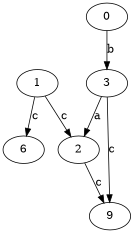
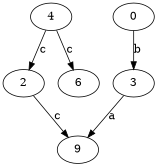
(37, 83) -> (51, 17)
(94, 113) -> none
(112, 150) -> (112, 116)
